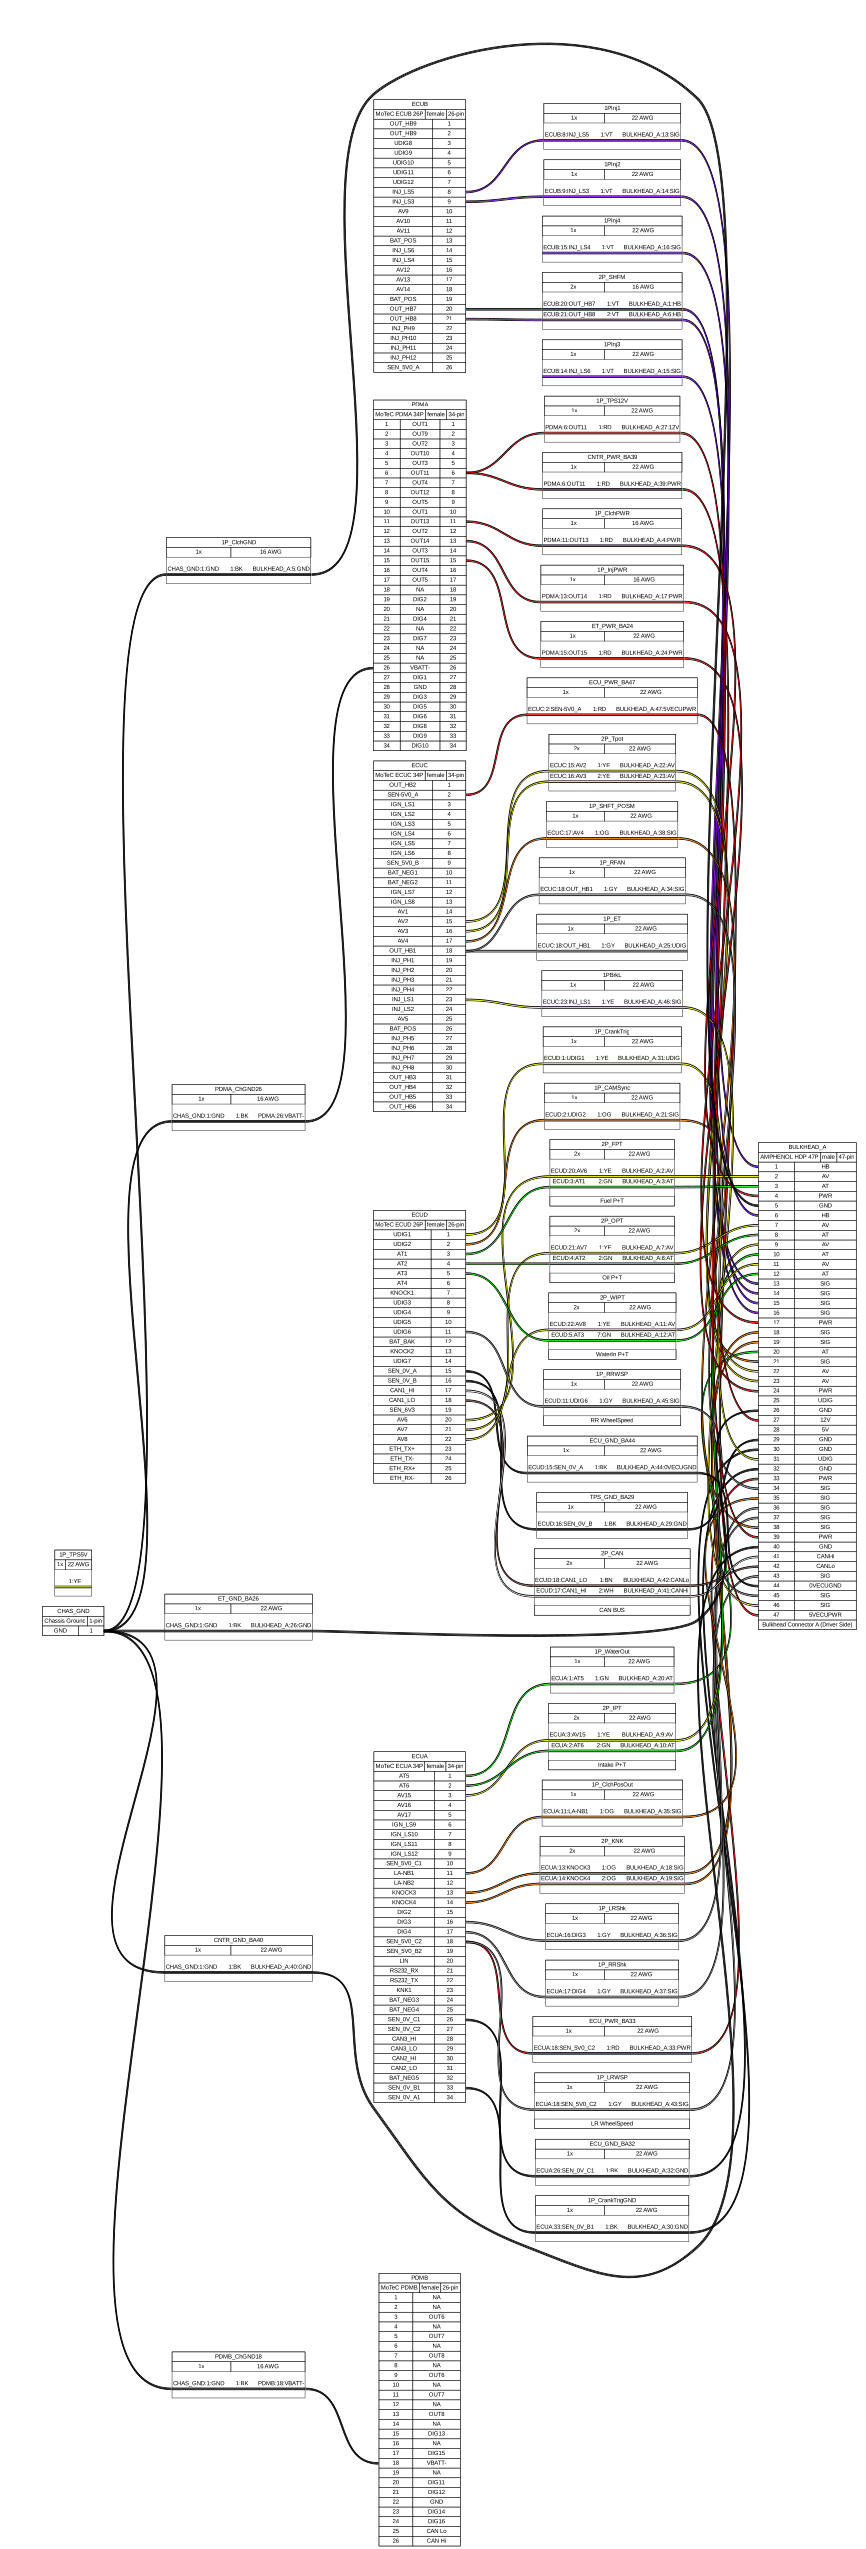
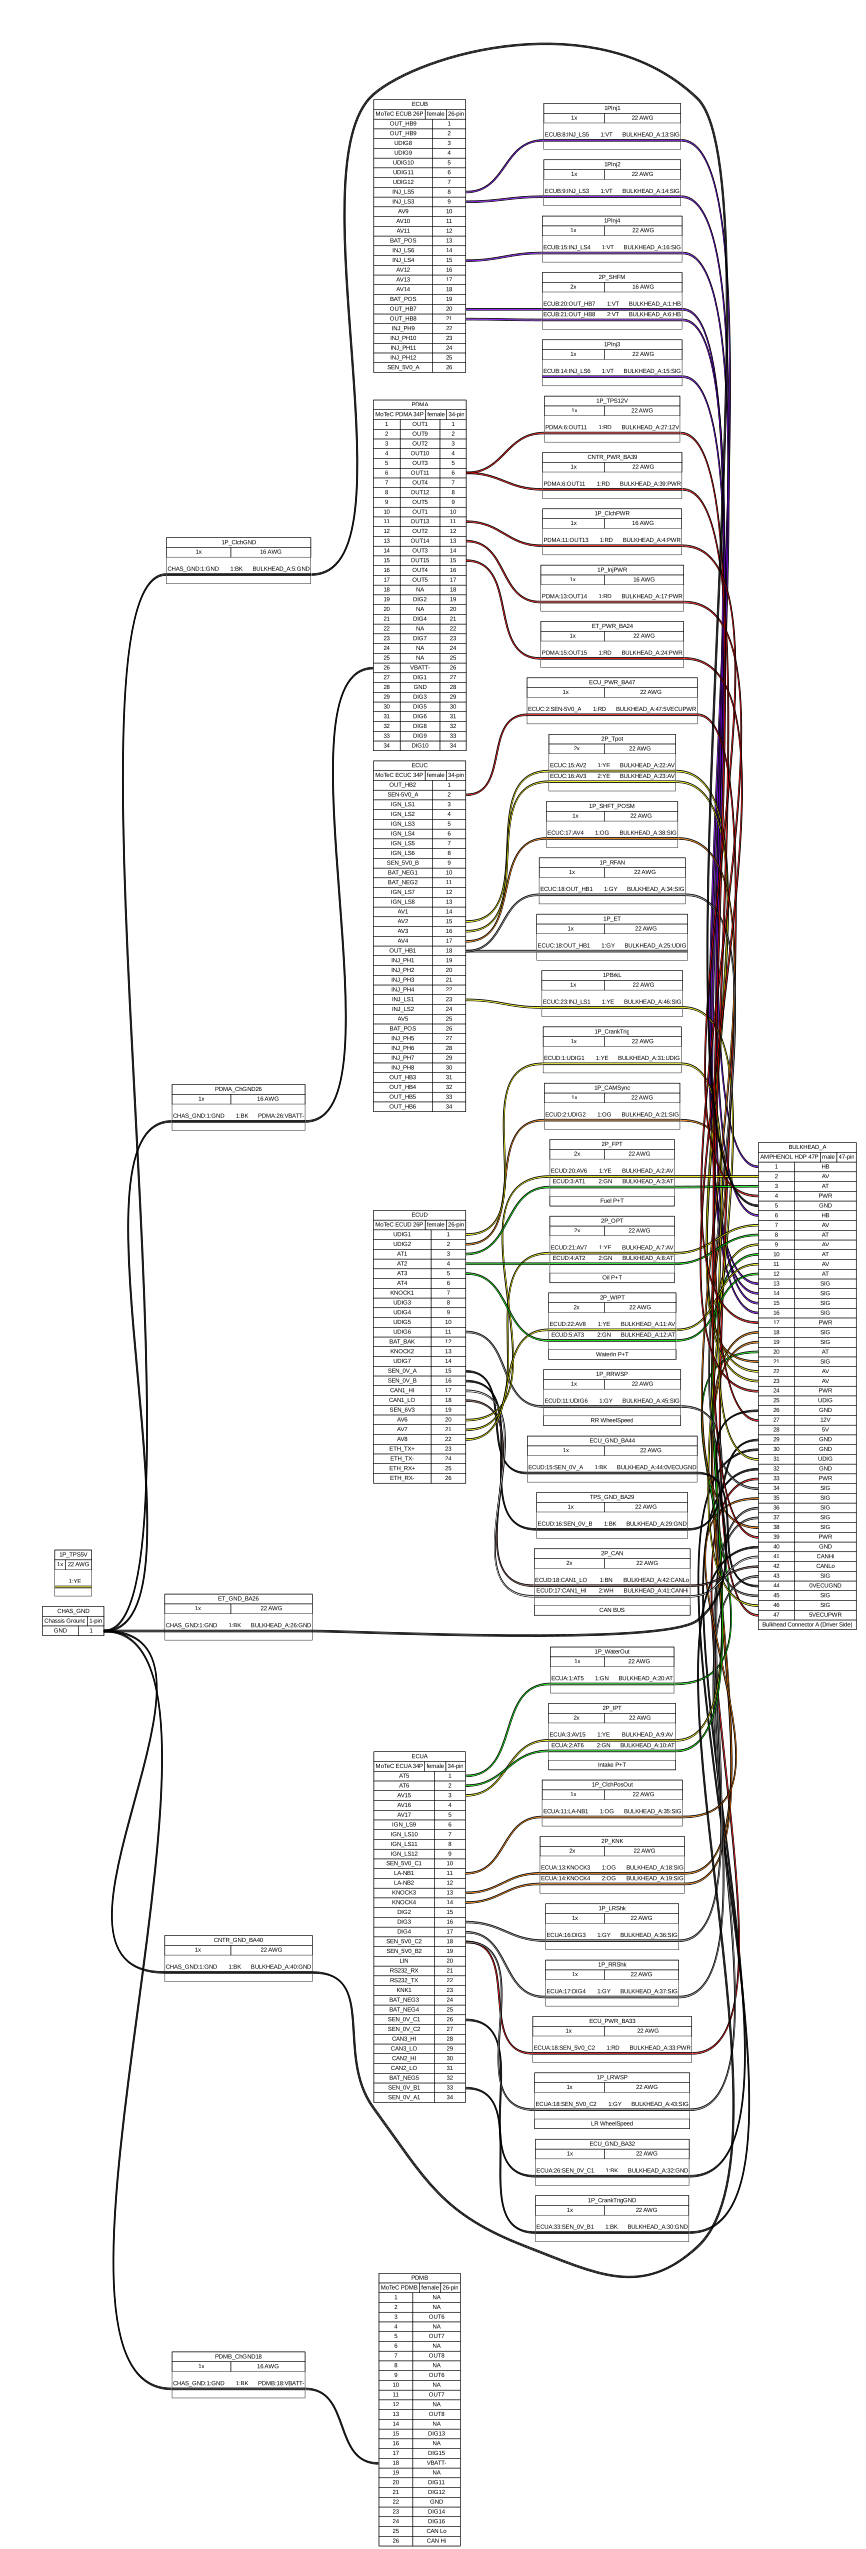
none -> (504, 257)
(603, 1335) -> (603, 1335)
